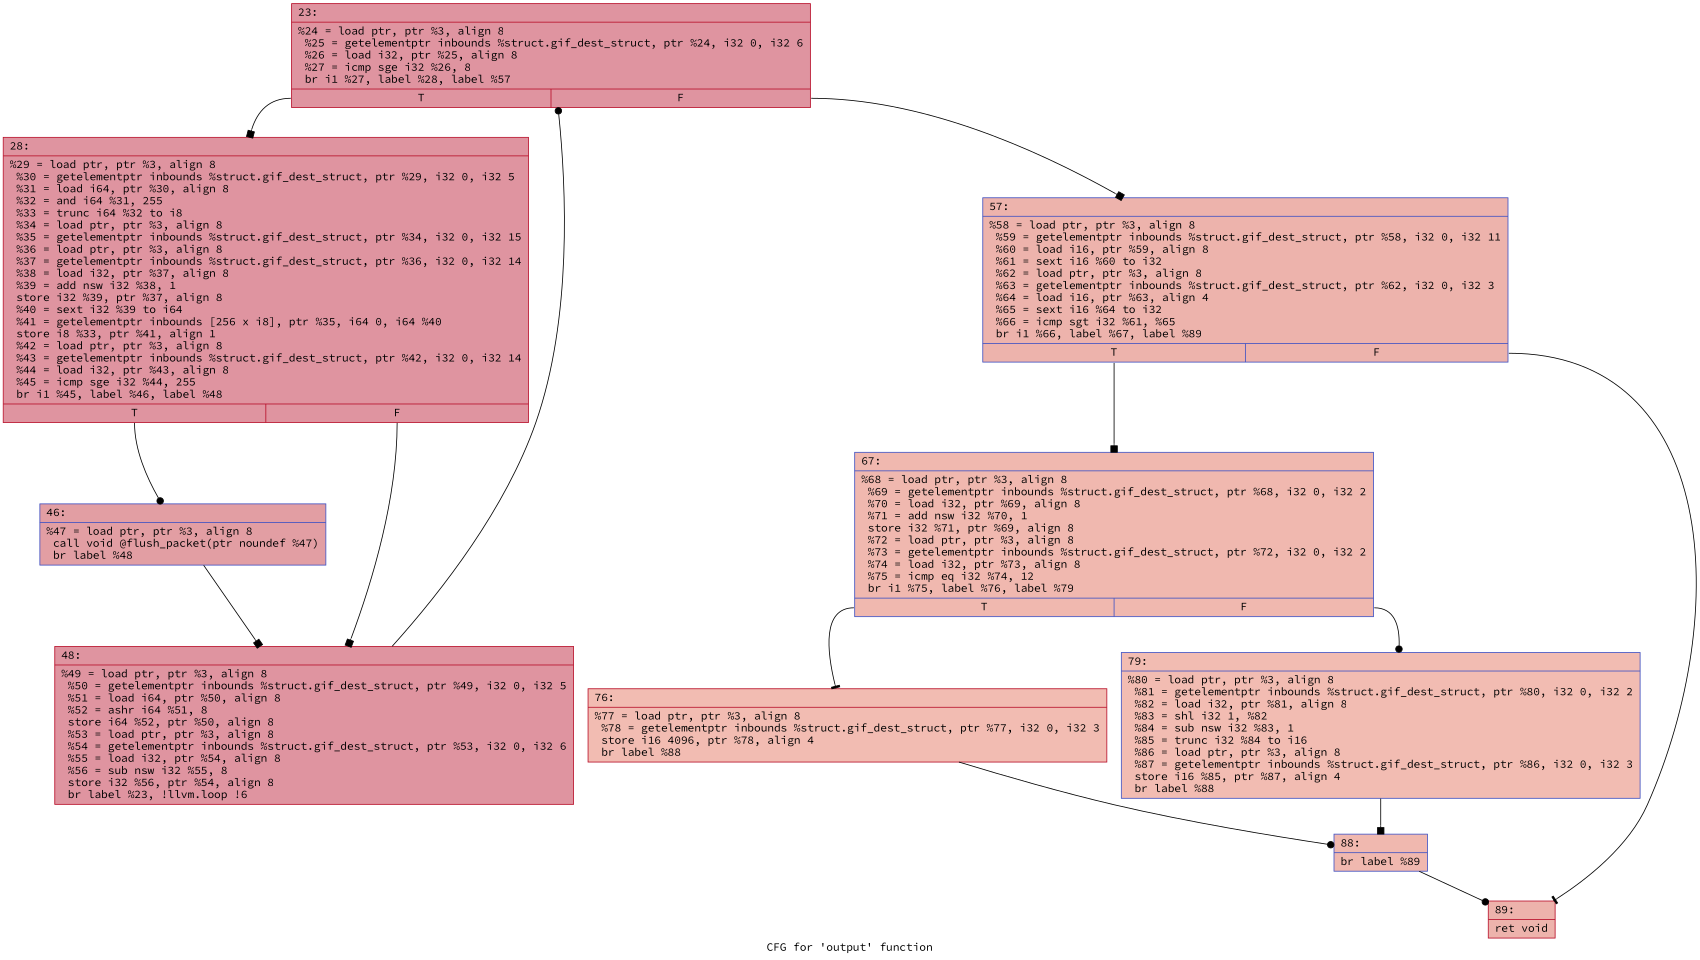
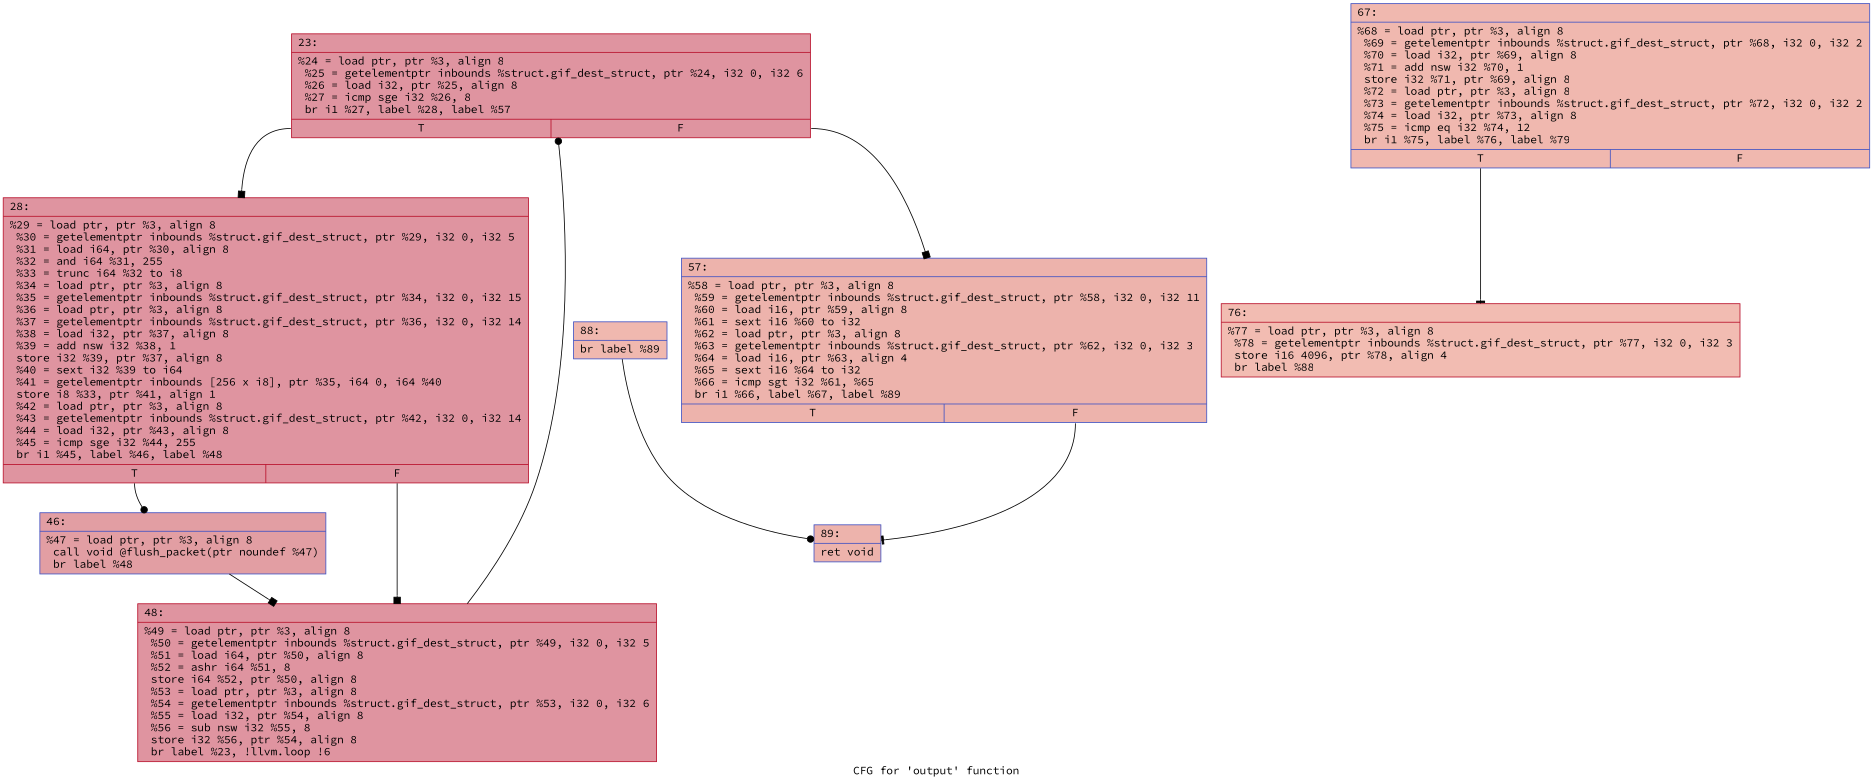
(1114, 403) -> none
(1381, 725) -> none
(1141, 811) -> none
(1522, 920) -> (847, 543)
